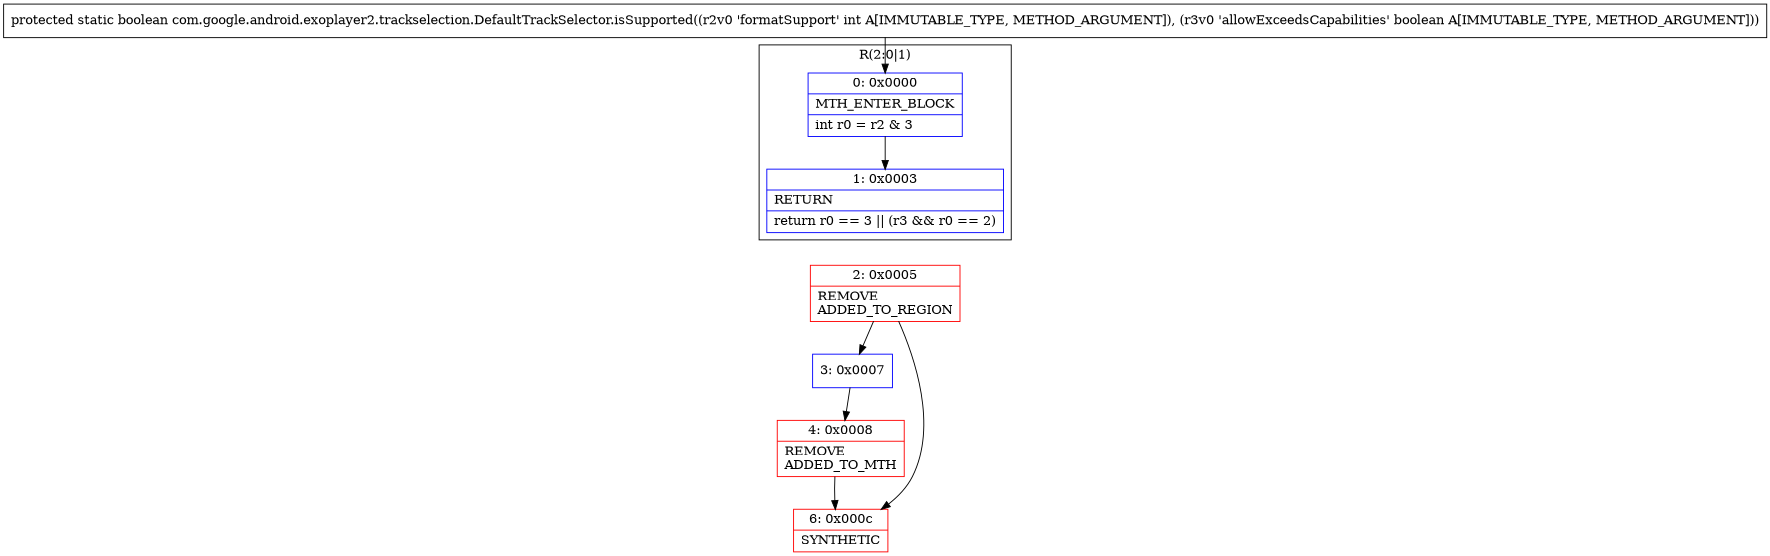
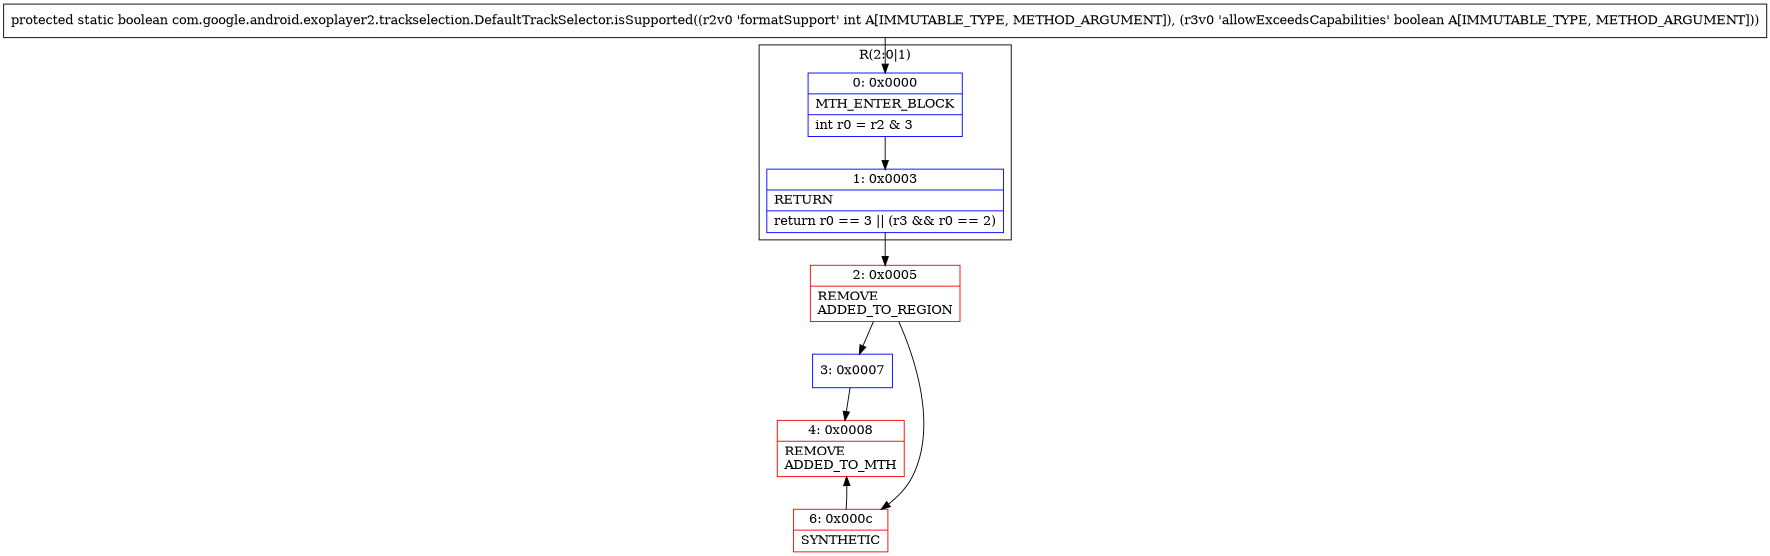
none -> (885, 246)
(835, 489) -> (847, 498)
